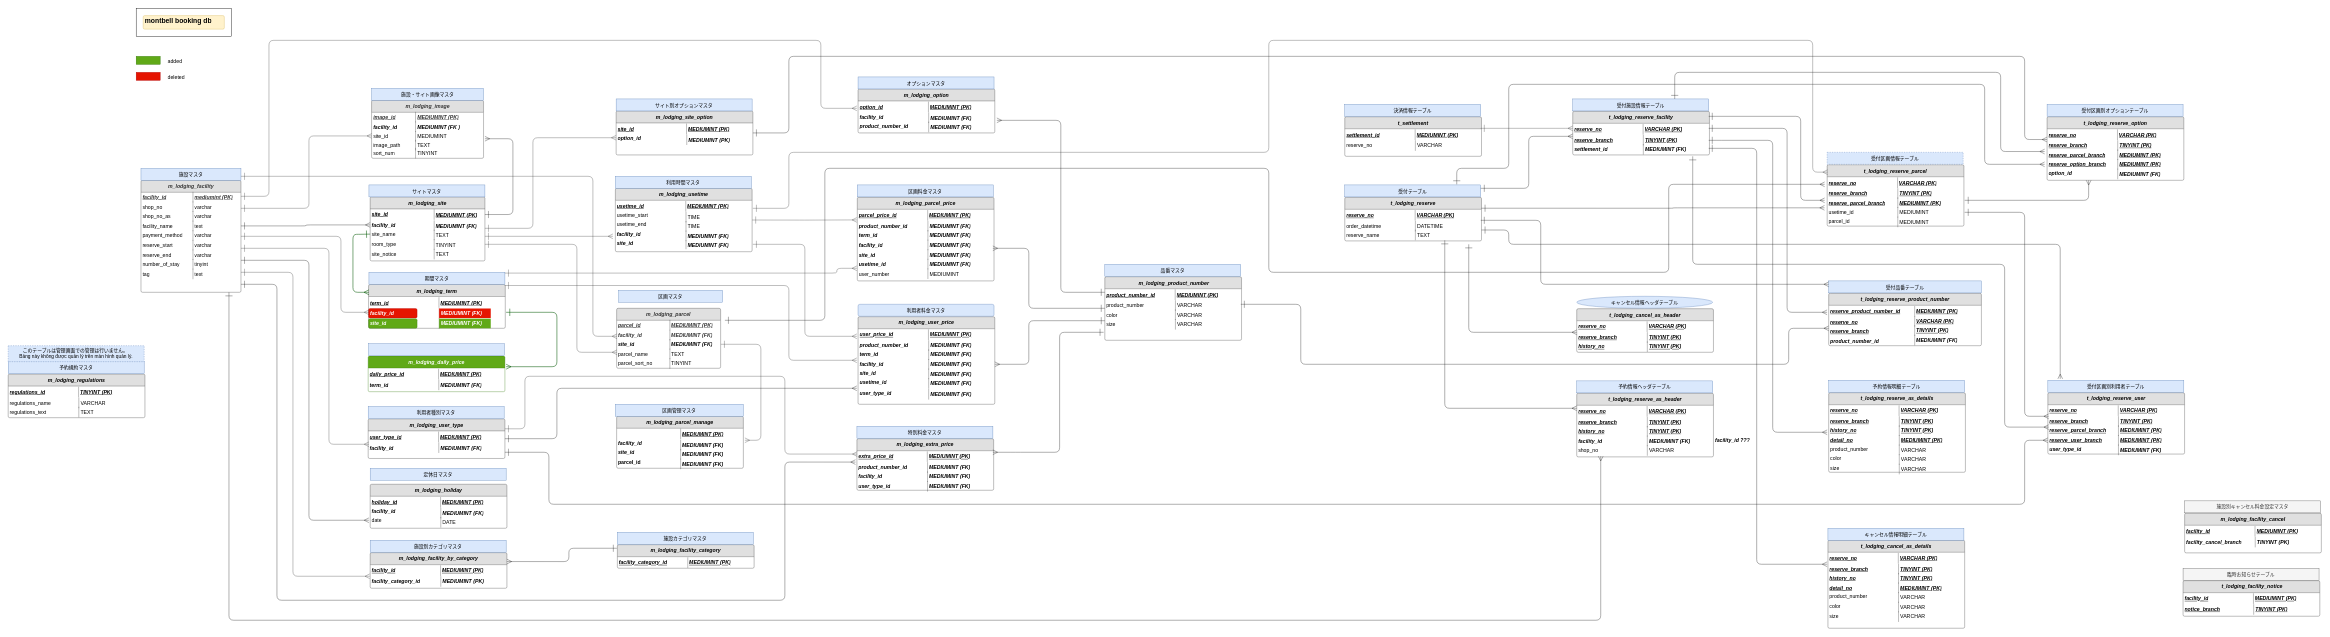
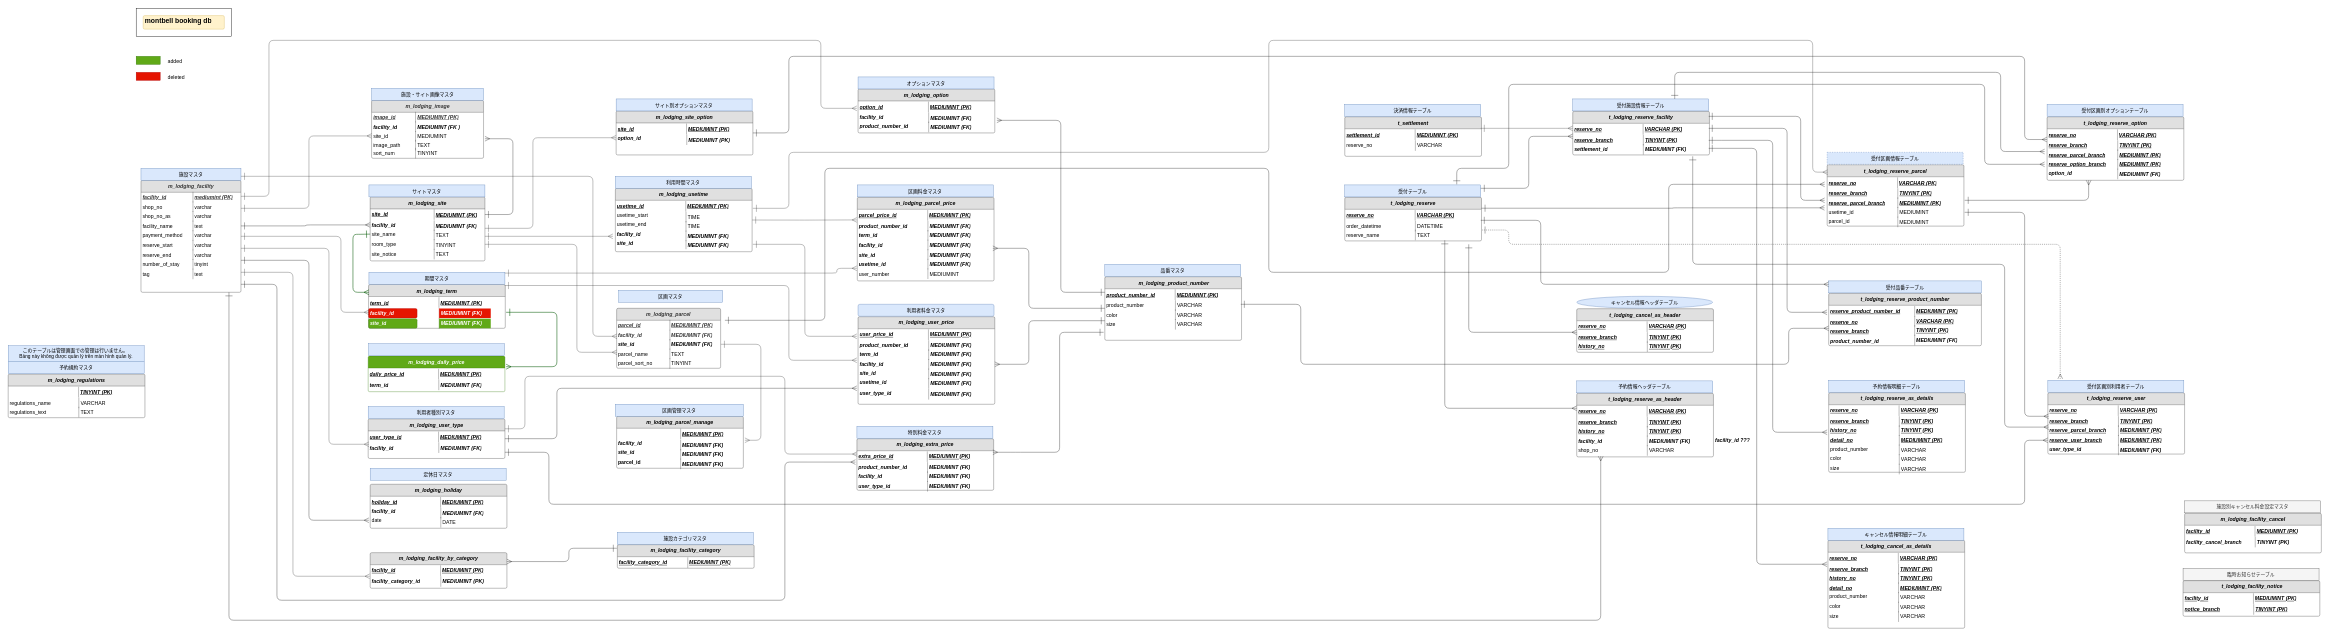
(1842, 244) -> (1842, 244)
(76, 354) -> (76, 354)
(36, 392) -> none
(438, 546) -> none
